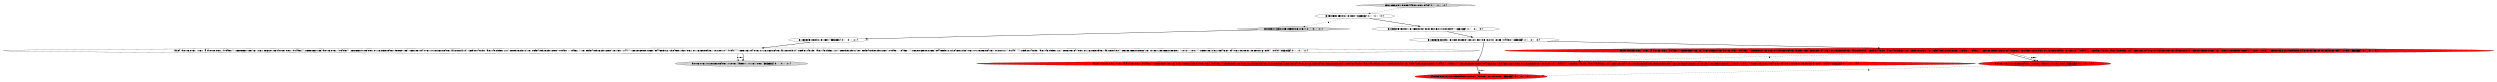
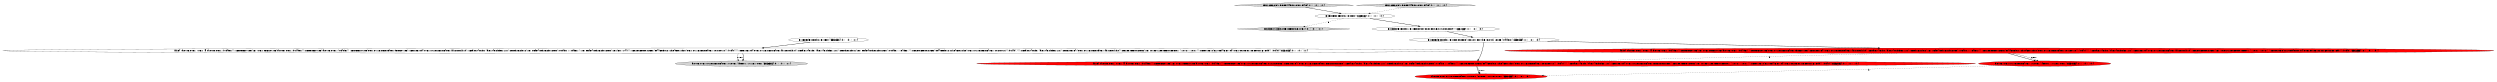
none -> (1294, 5)
(1062, 34) -> none
